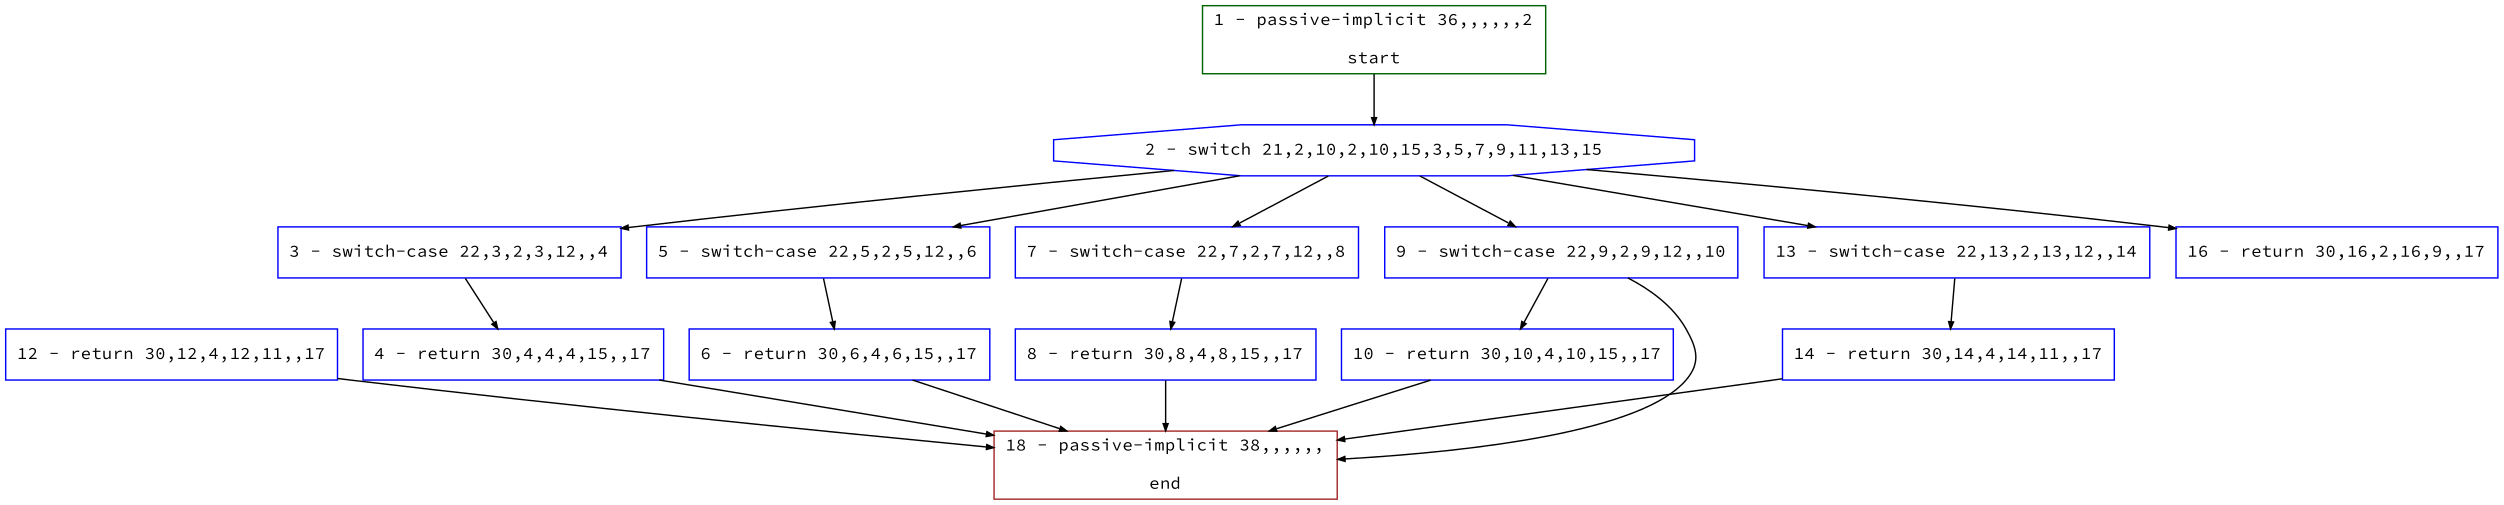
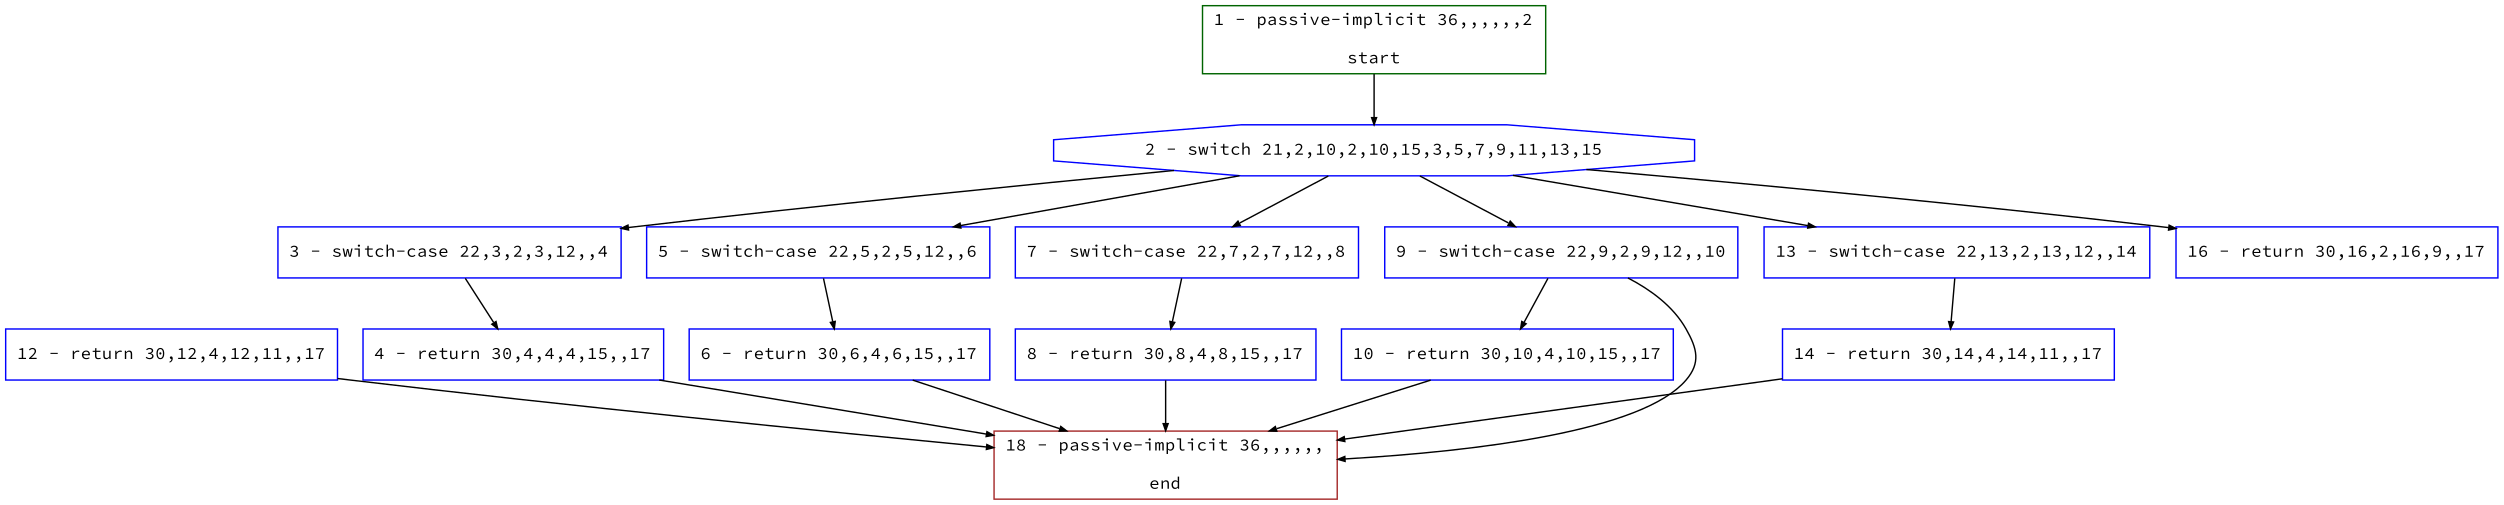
(1166, 465) -> (1166, 465)
